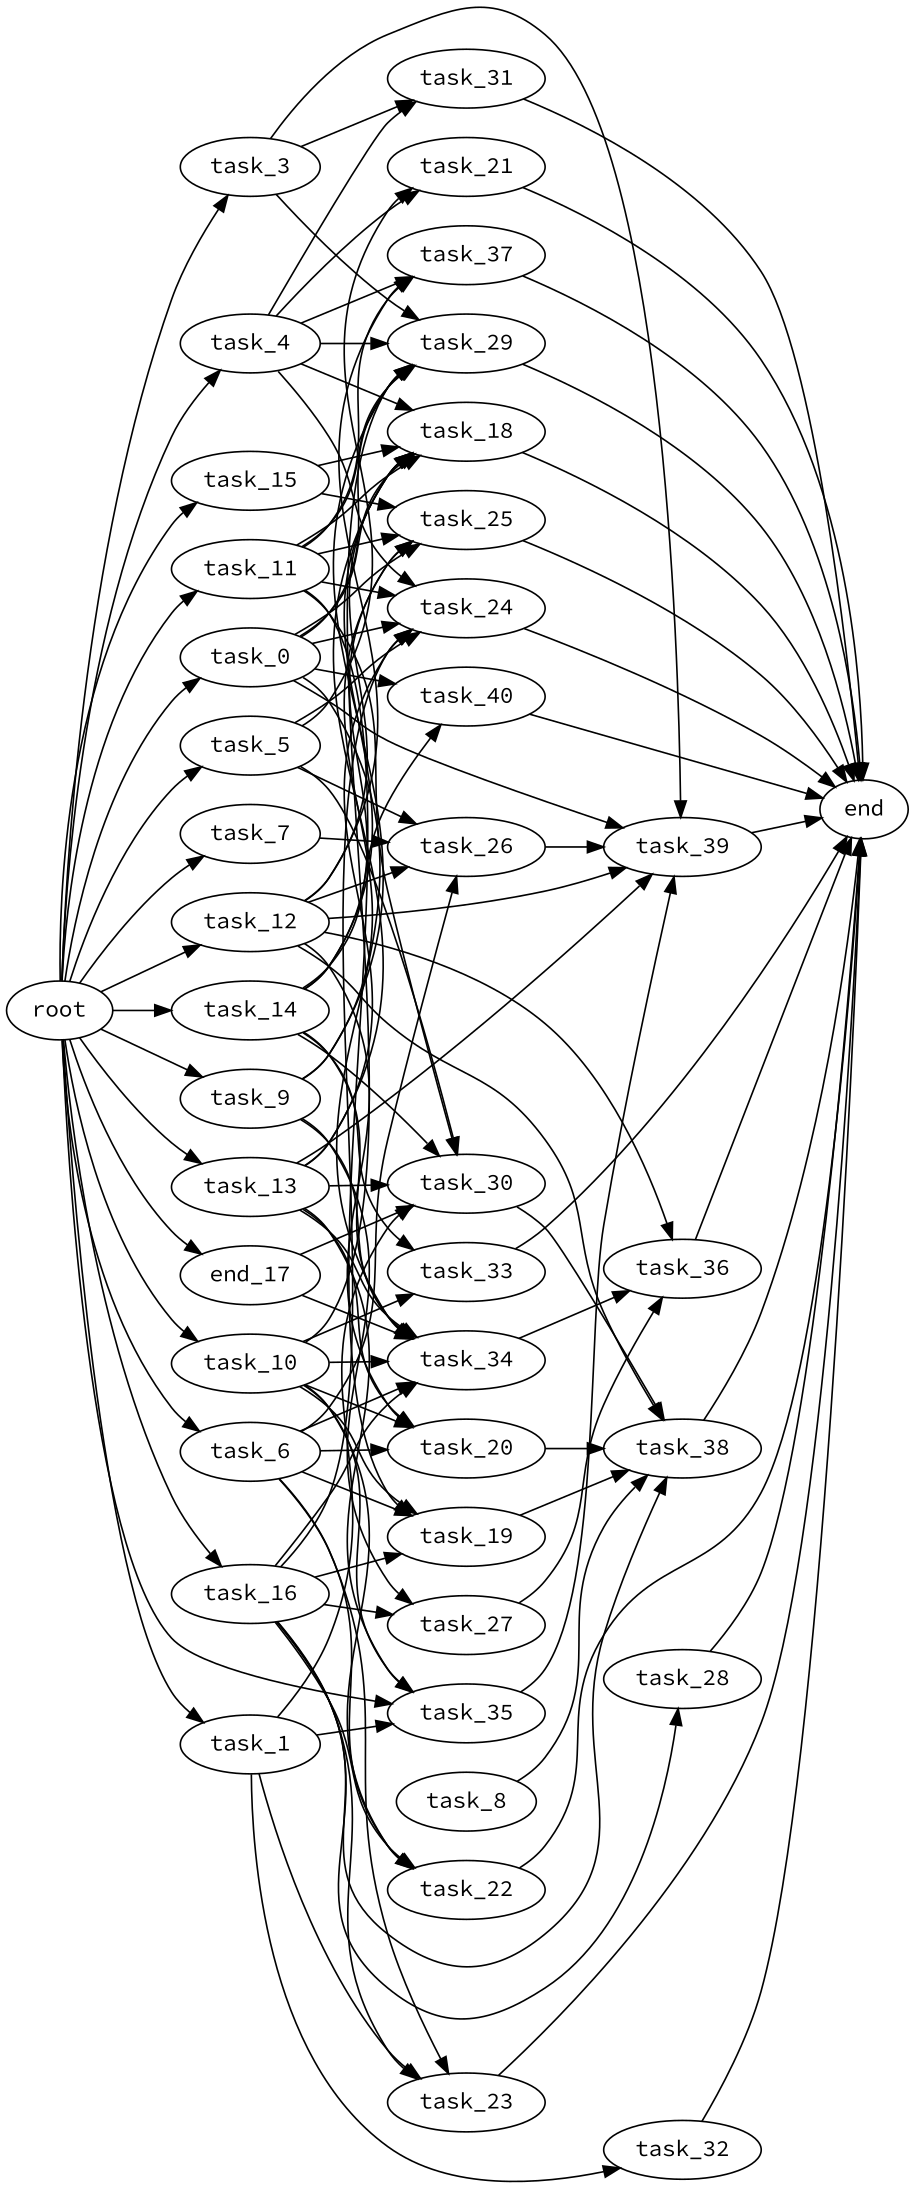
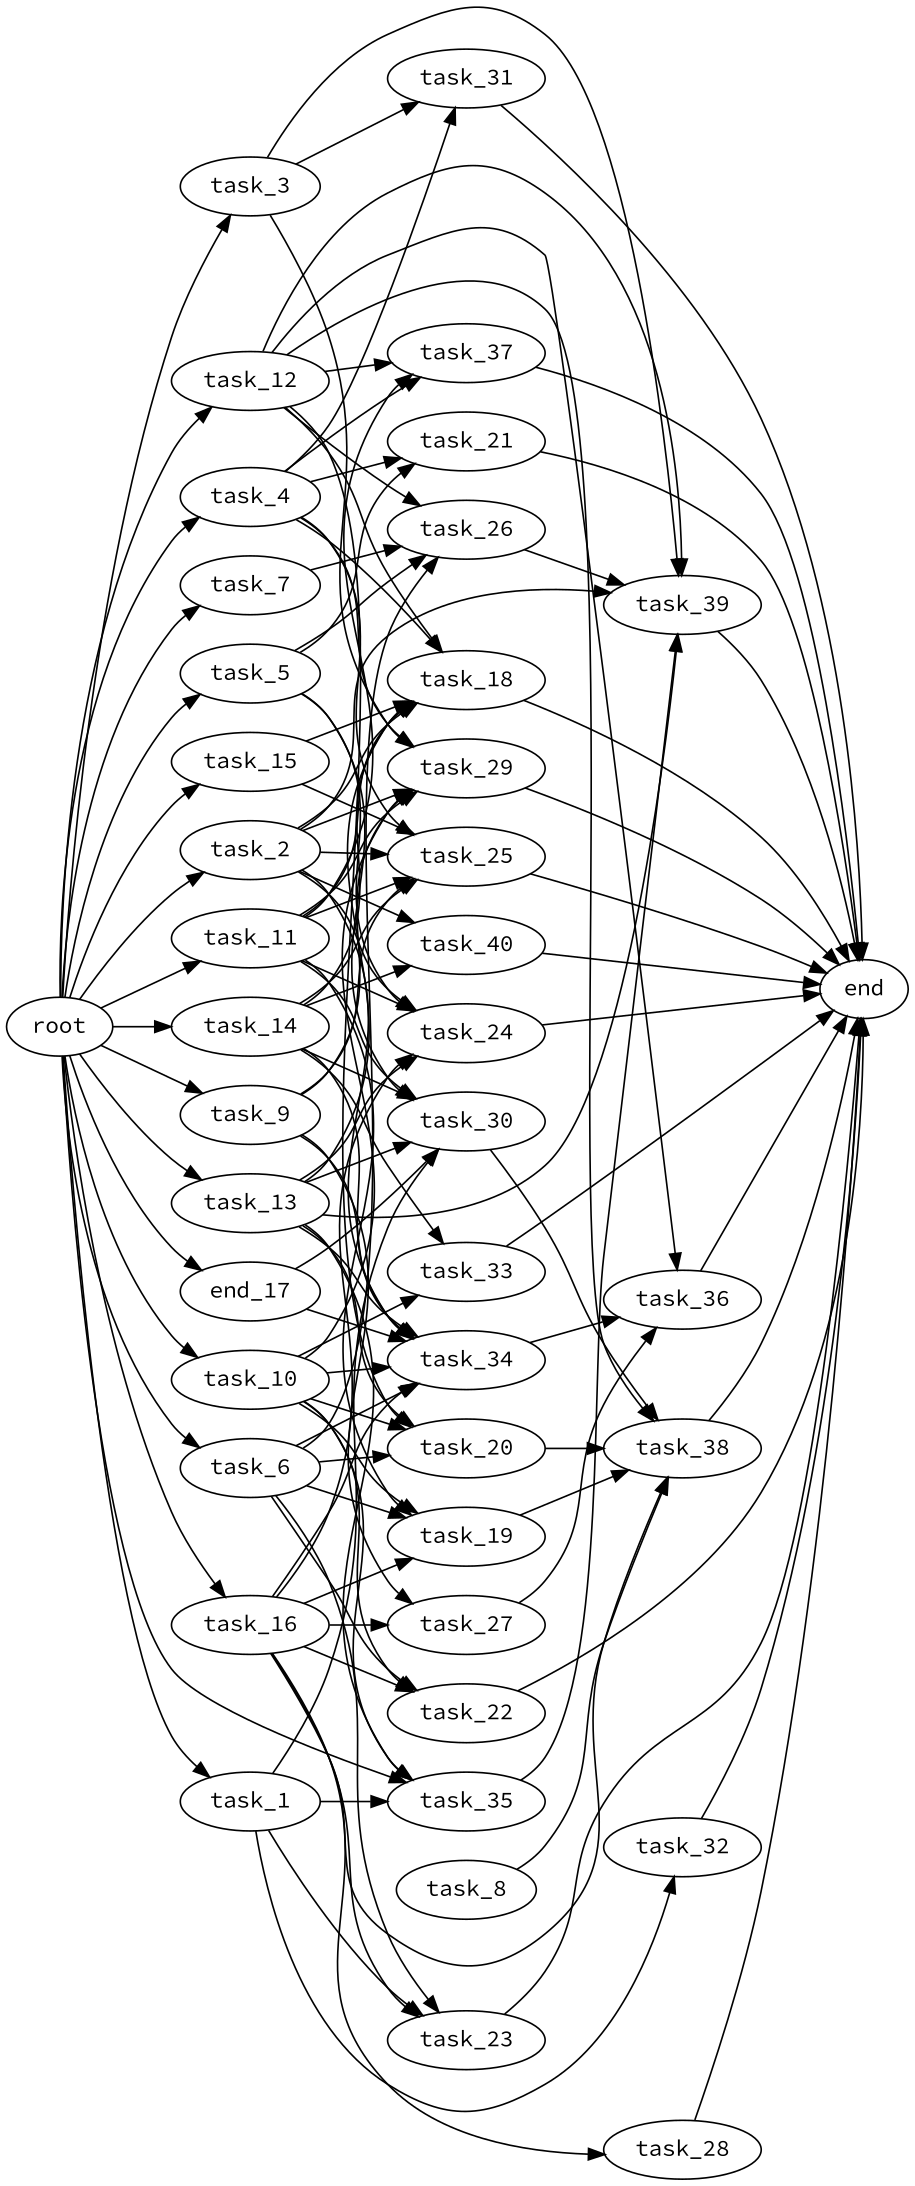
(330, 439) -> (359, 667)
(250, 657) -> (250, 850)
